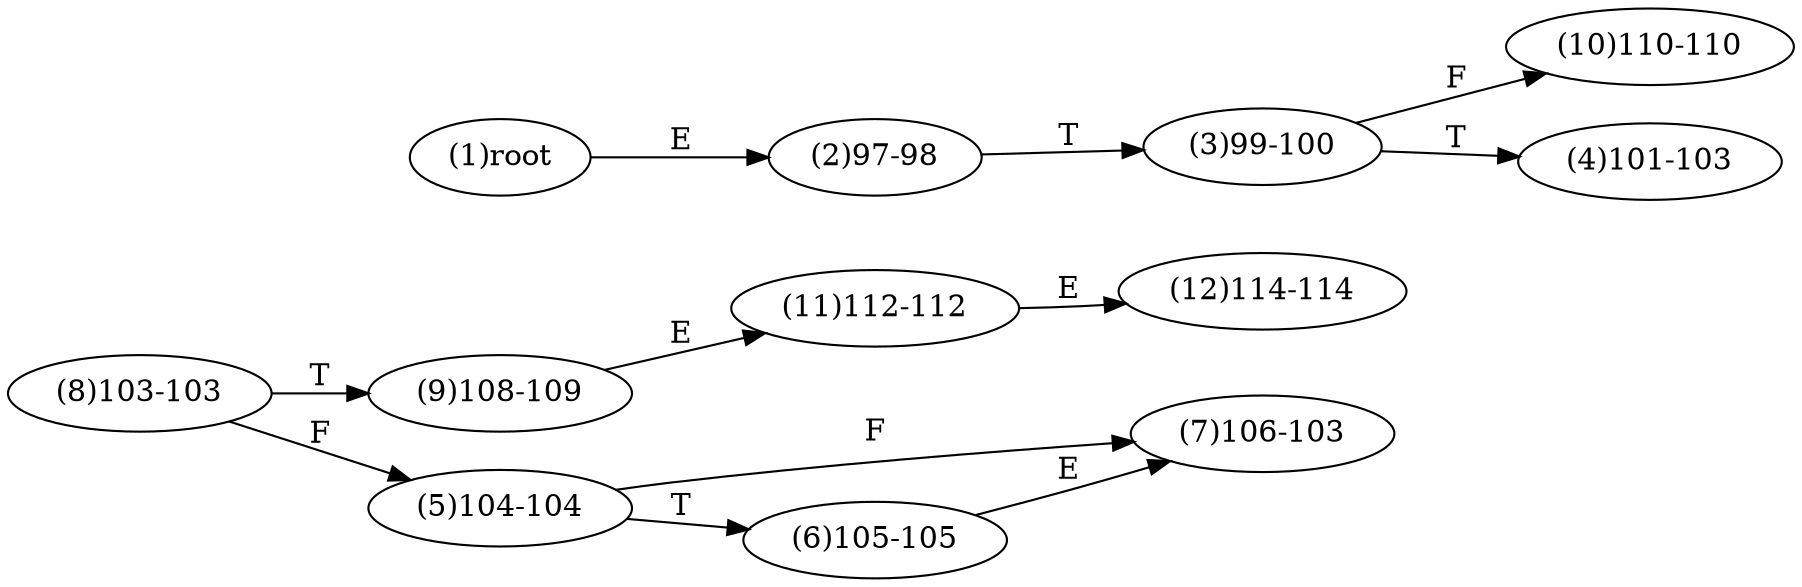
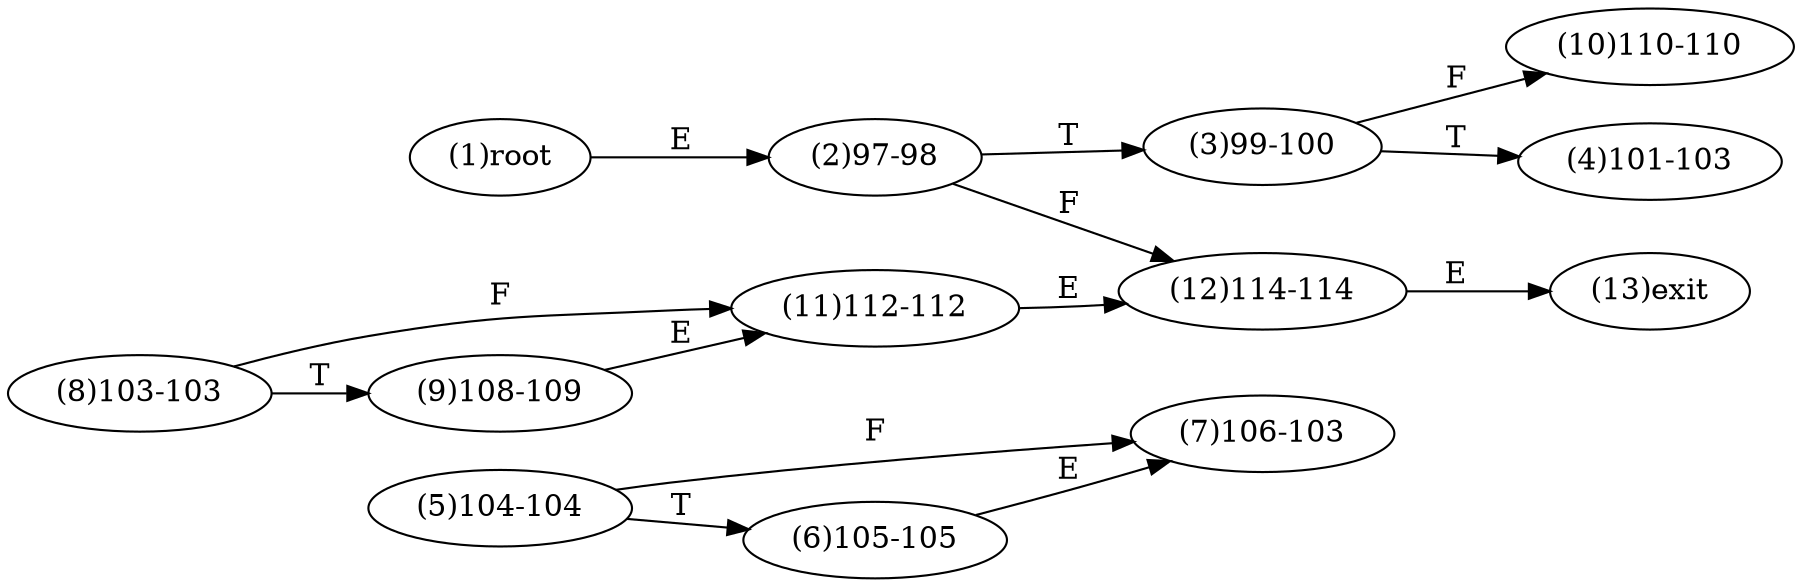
none -> (1053, 219)
none -> (1650, 291)
(309, 447) -> (470, 322)
